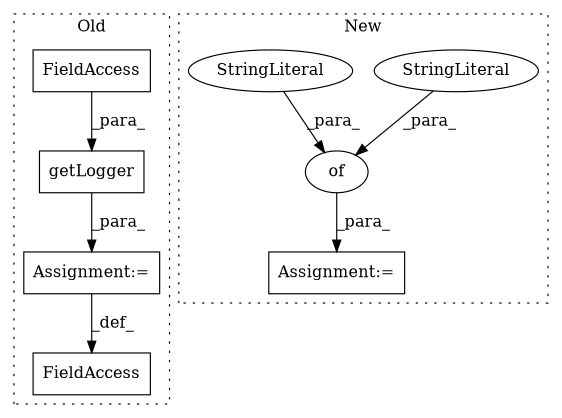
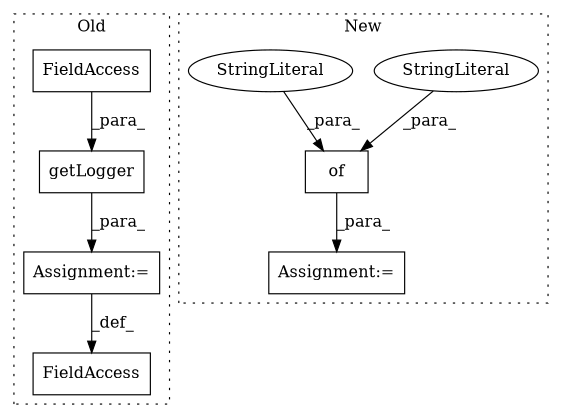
(337, 172) -> (337, 172)
